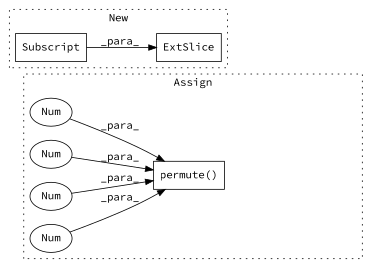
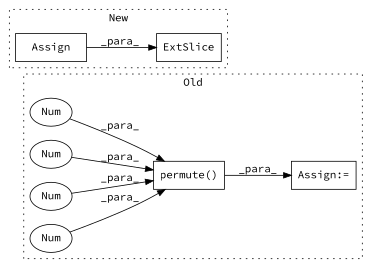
(51, 48) -> (51, 48)
(193, 83) -> (193, 83)
none -> (324, 175)
